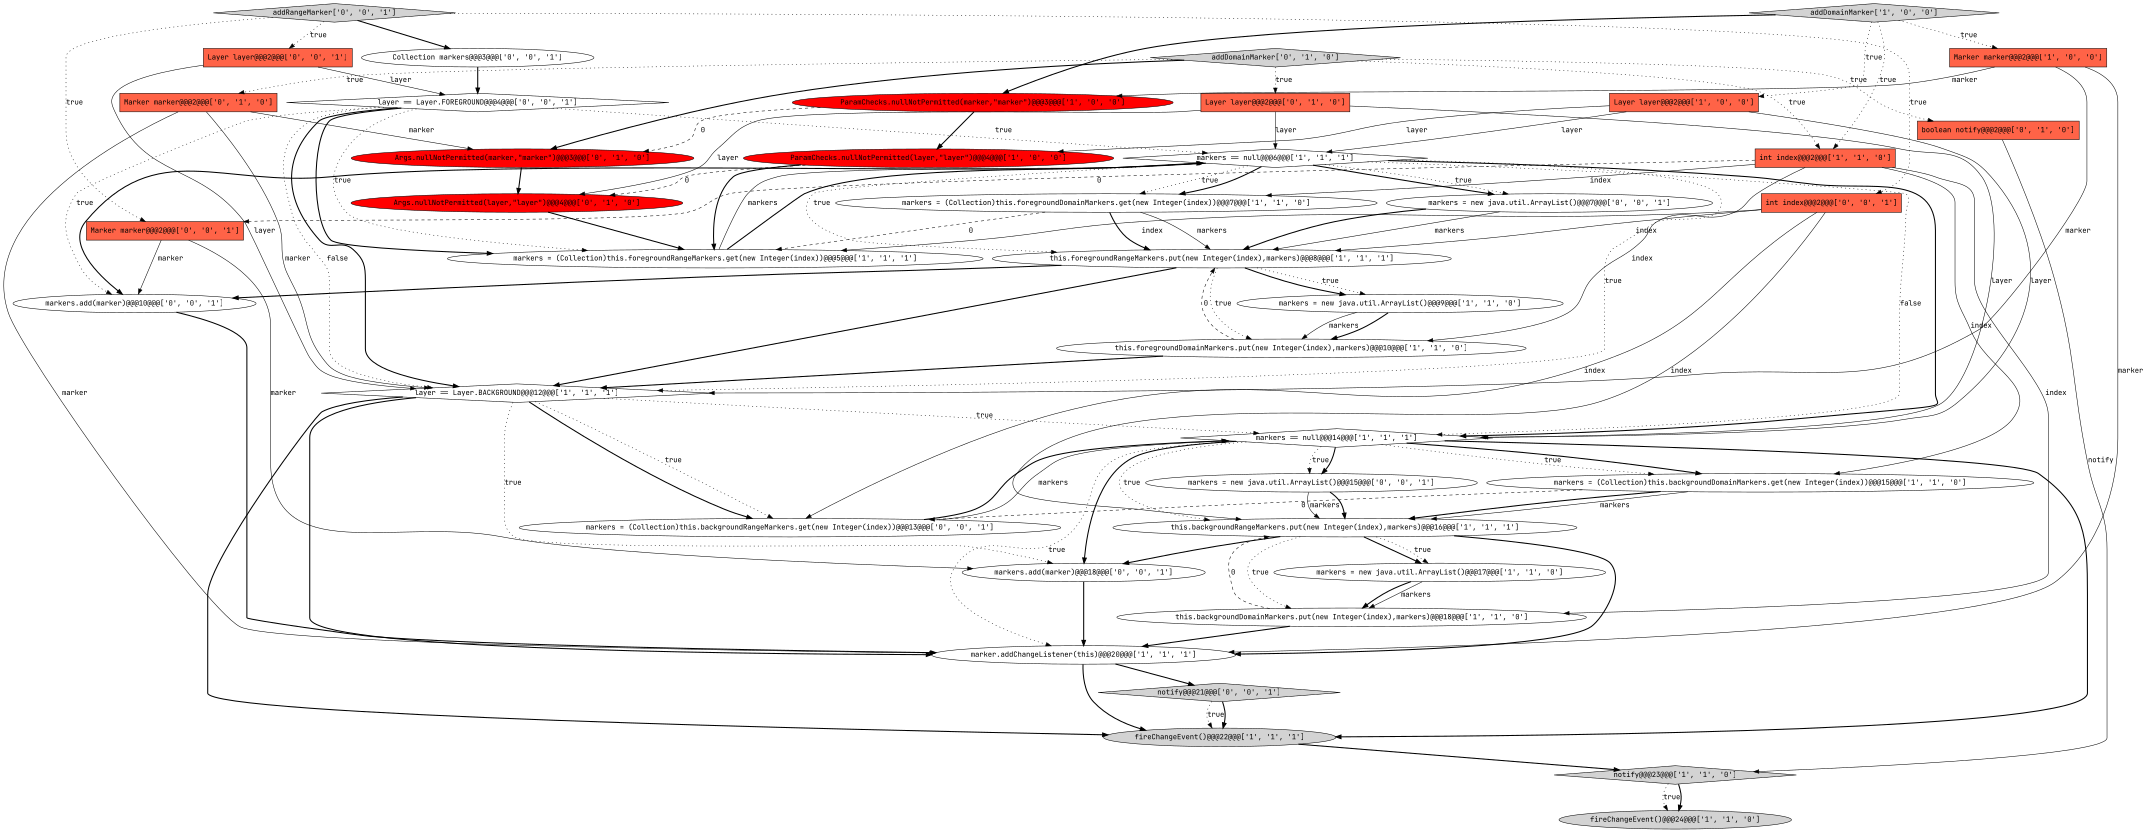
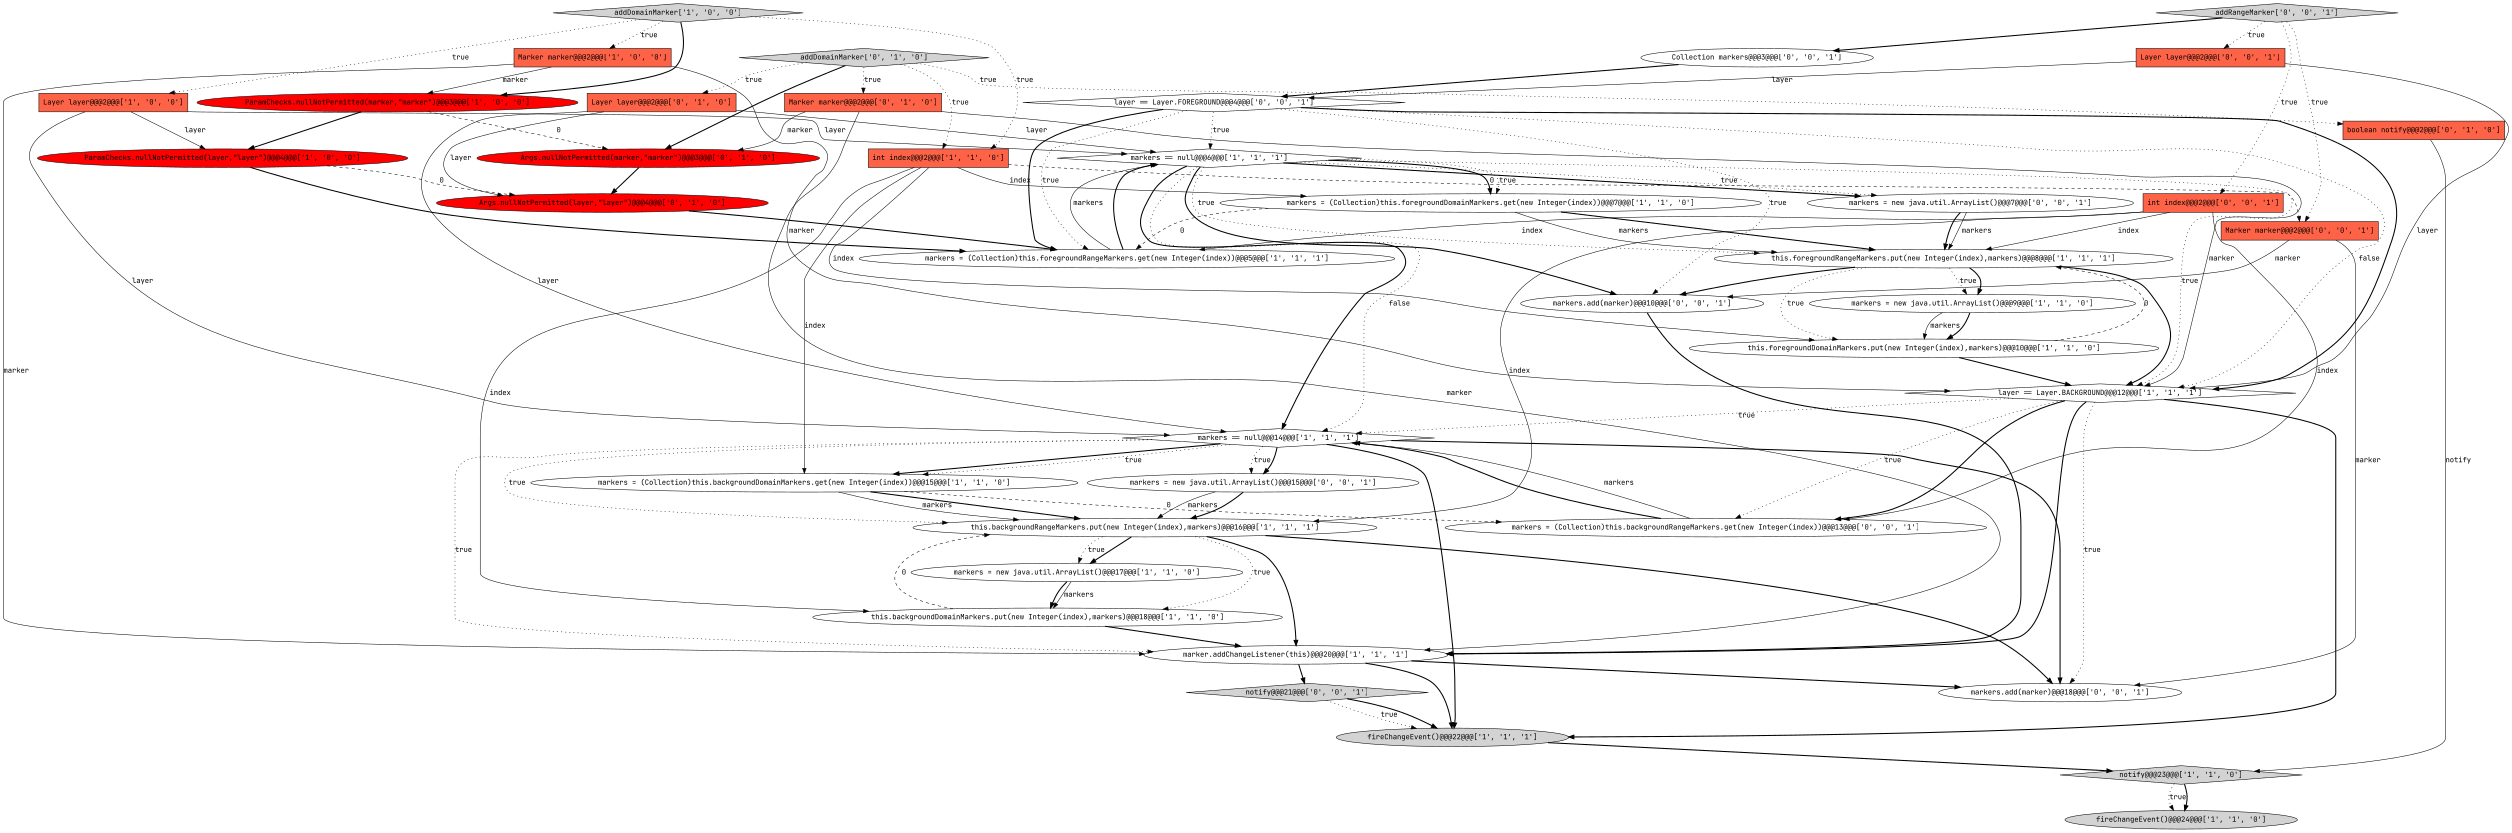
(1084, 611) -> (1683, 674)
